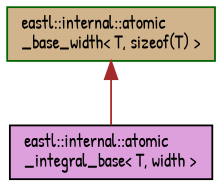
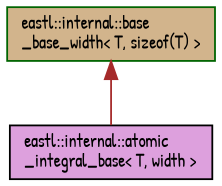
(111, 34) -> (111, 34)
